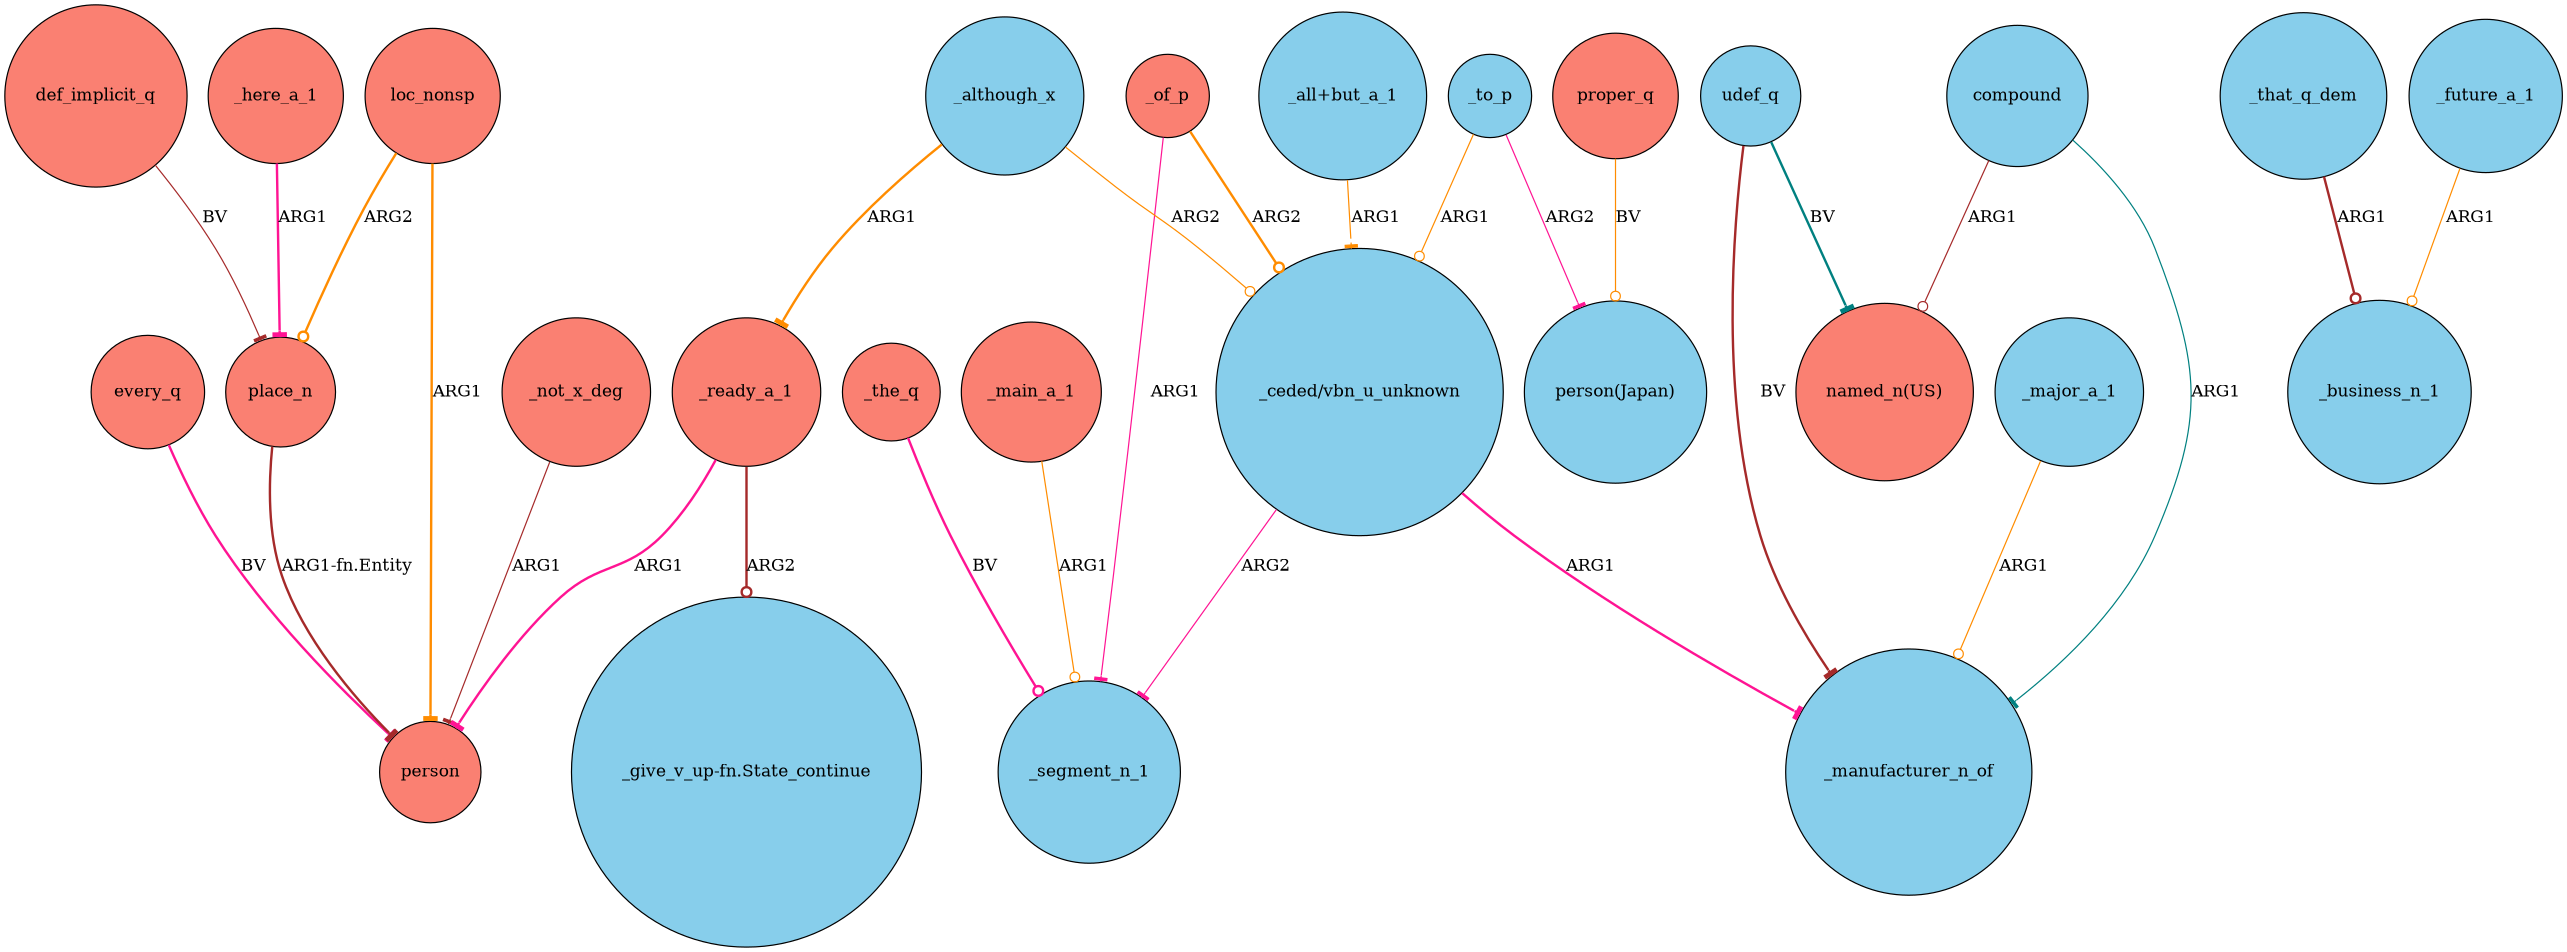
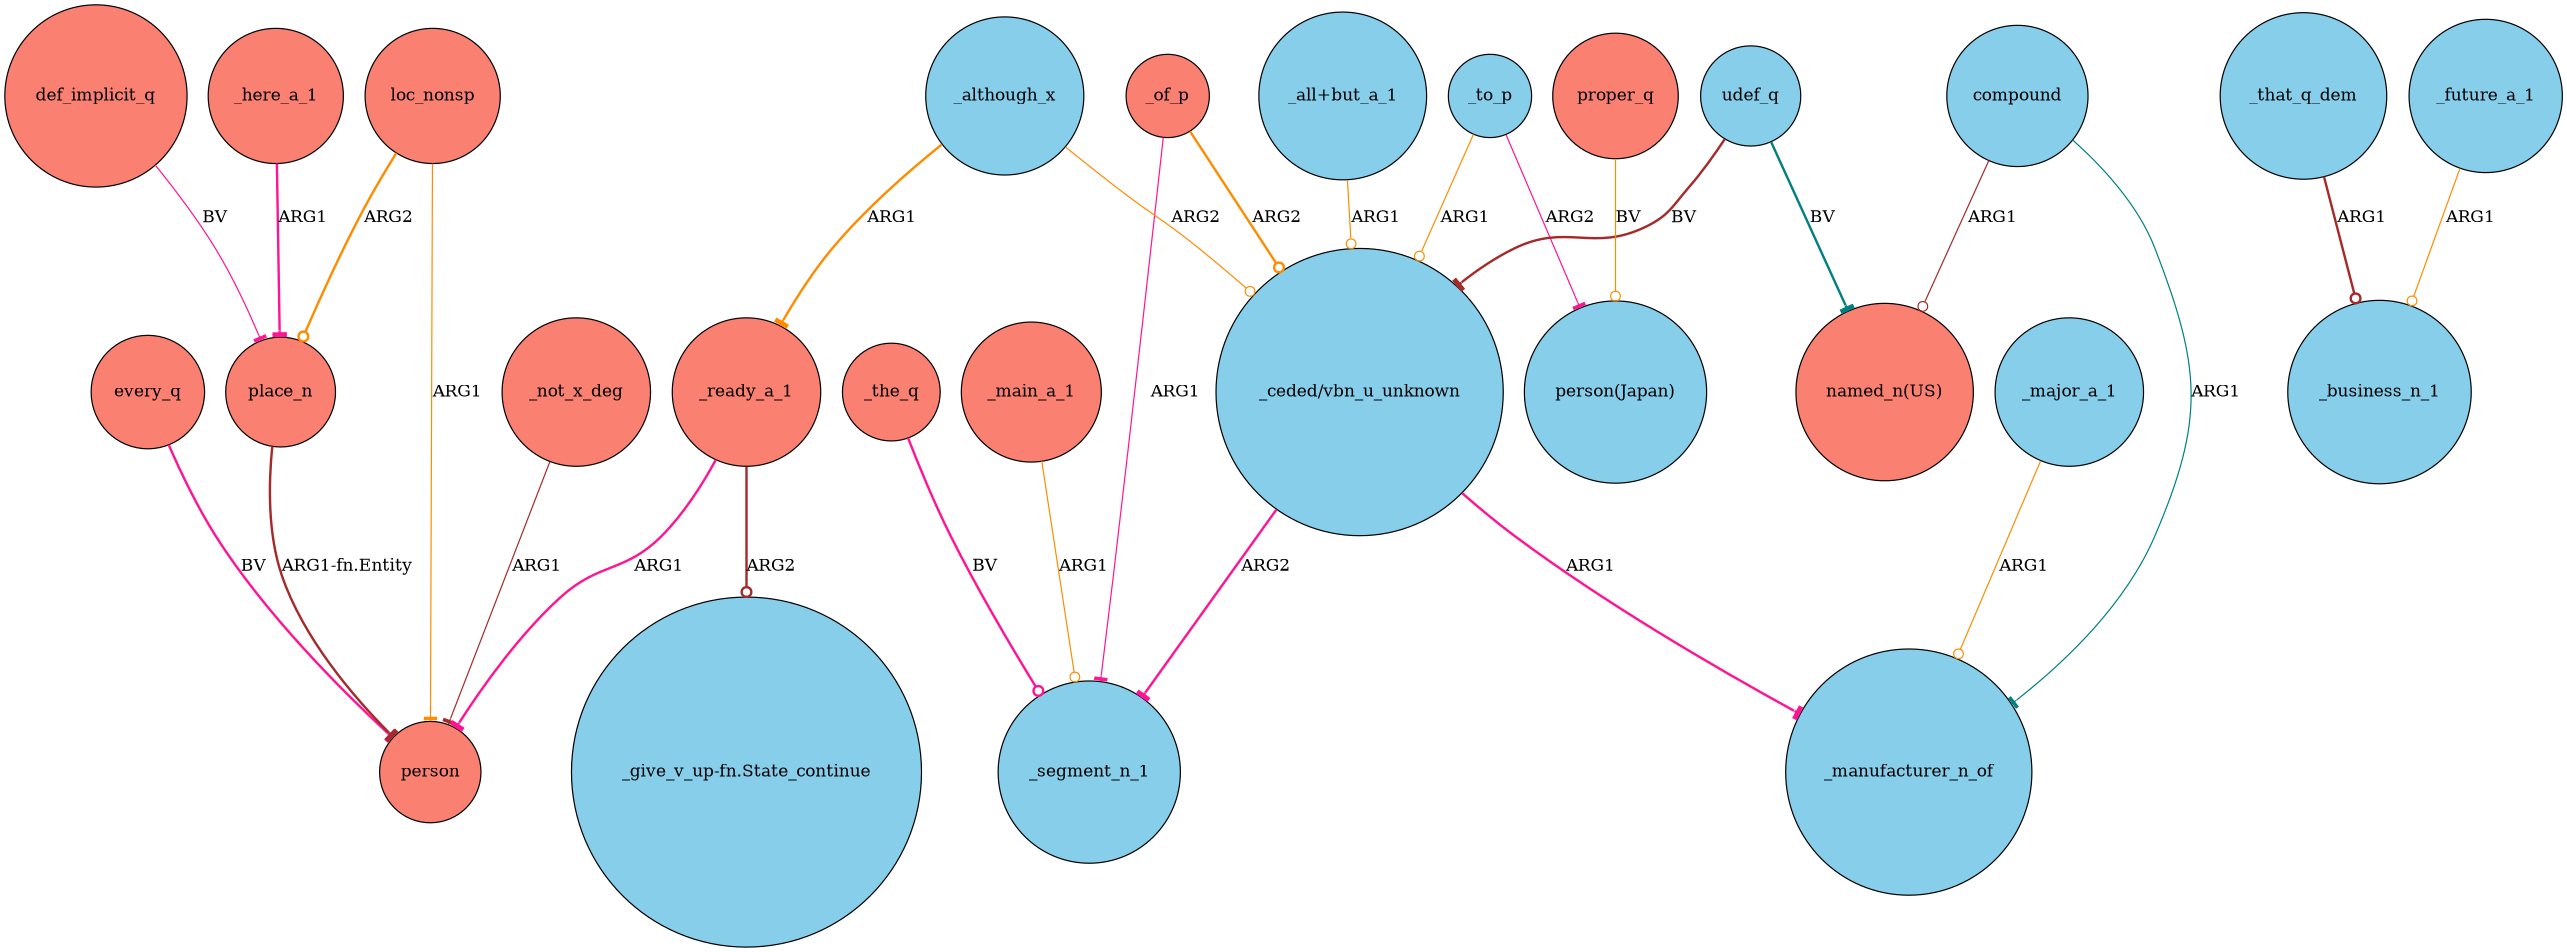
(1349, 209) -> (1349, 209)
(214, 246) -> (214, 246)
(1738, 417) -> (1608, 238)
(431, 439) -> (431, 439)
(1211, 601) -> (1211, 601)
